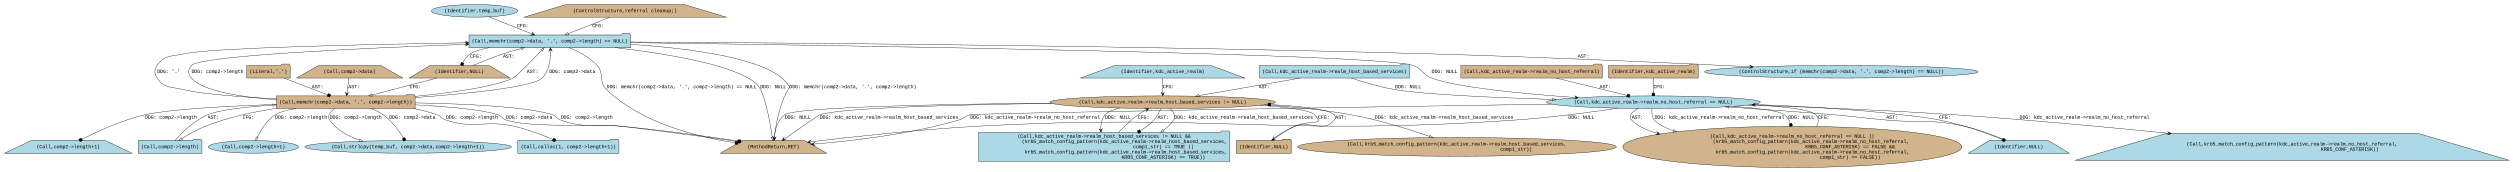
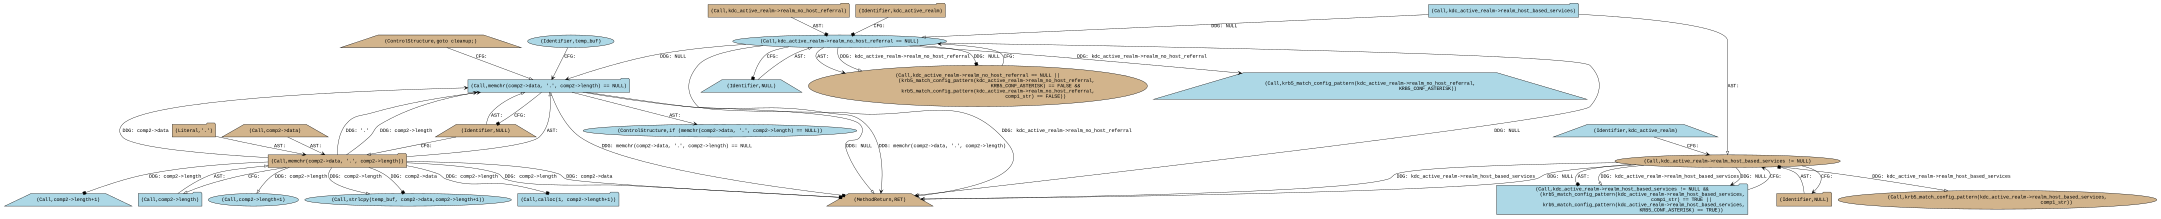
(625, 11) -> (431, 41)
(1106, 51) -> (656, 55)
(305, 86) -> (259, 145)
